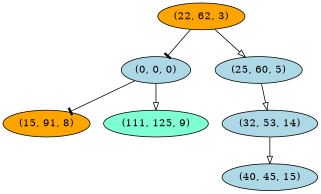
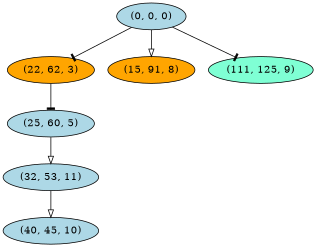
(227, 41) -> (51, 95)
(180, 42) -> (103, 42)
(156, 93) -> (203, 42)
(104, 96) -> (151, 40)
(270, 124) -> (51, 177)
(270, 177) -> (51, 231)
